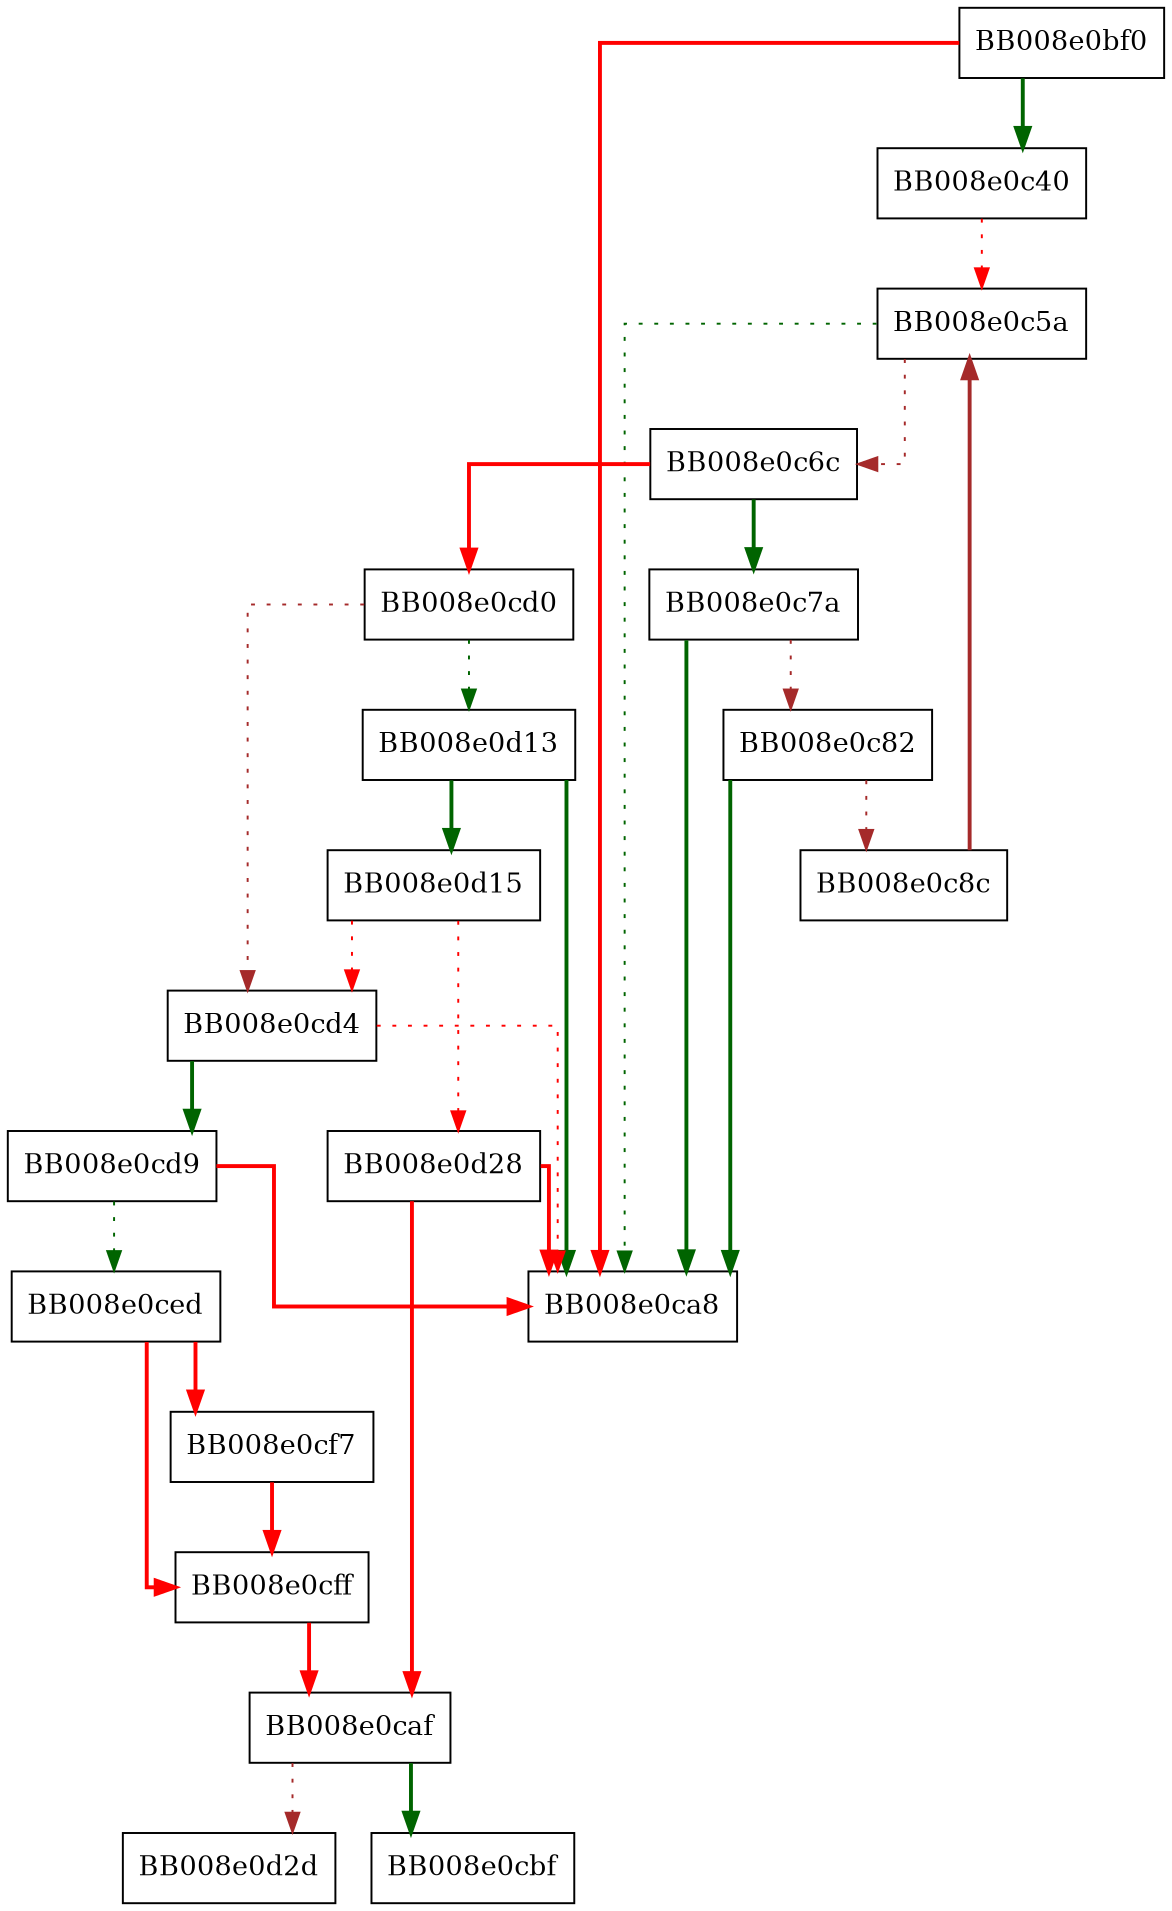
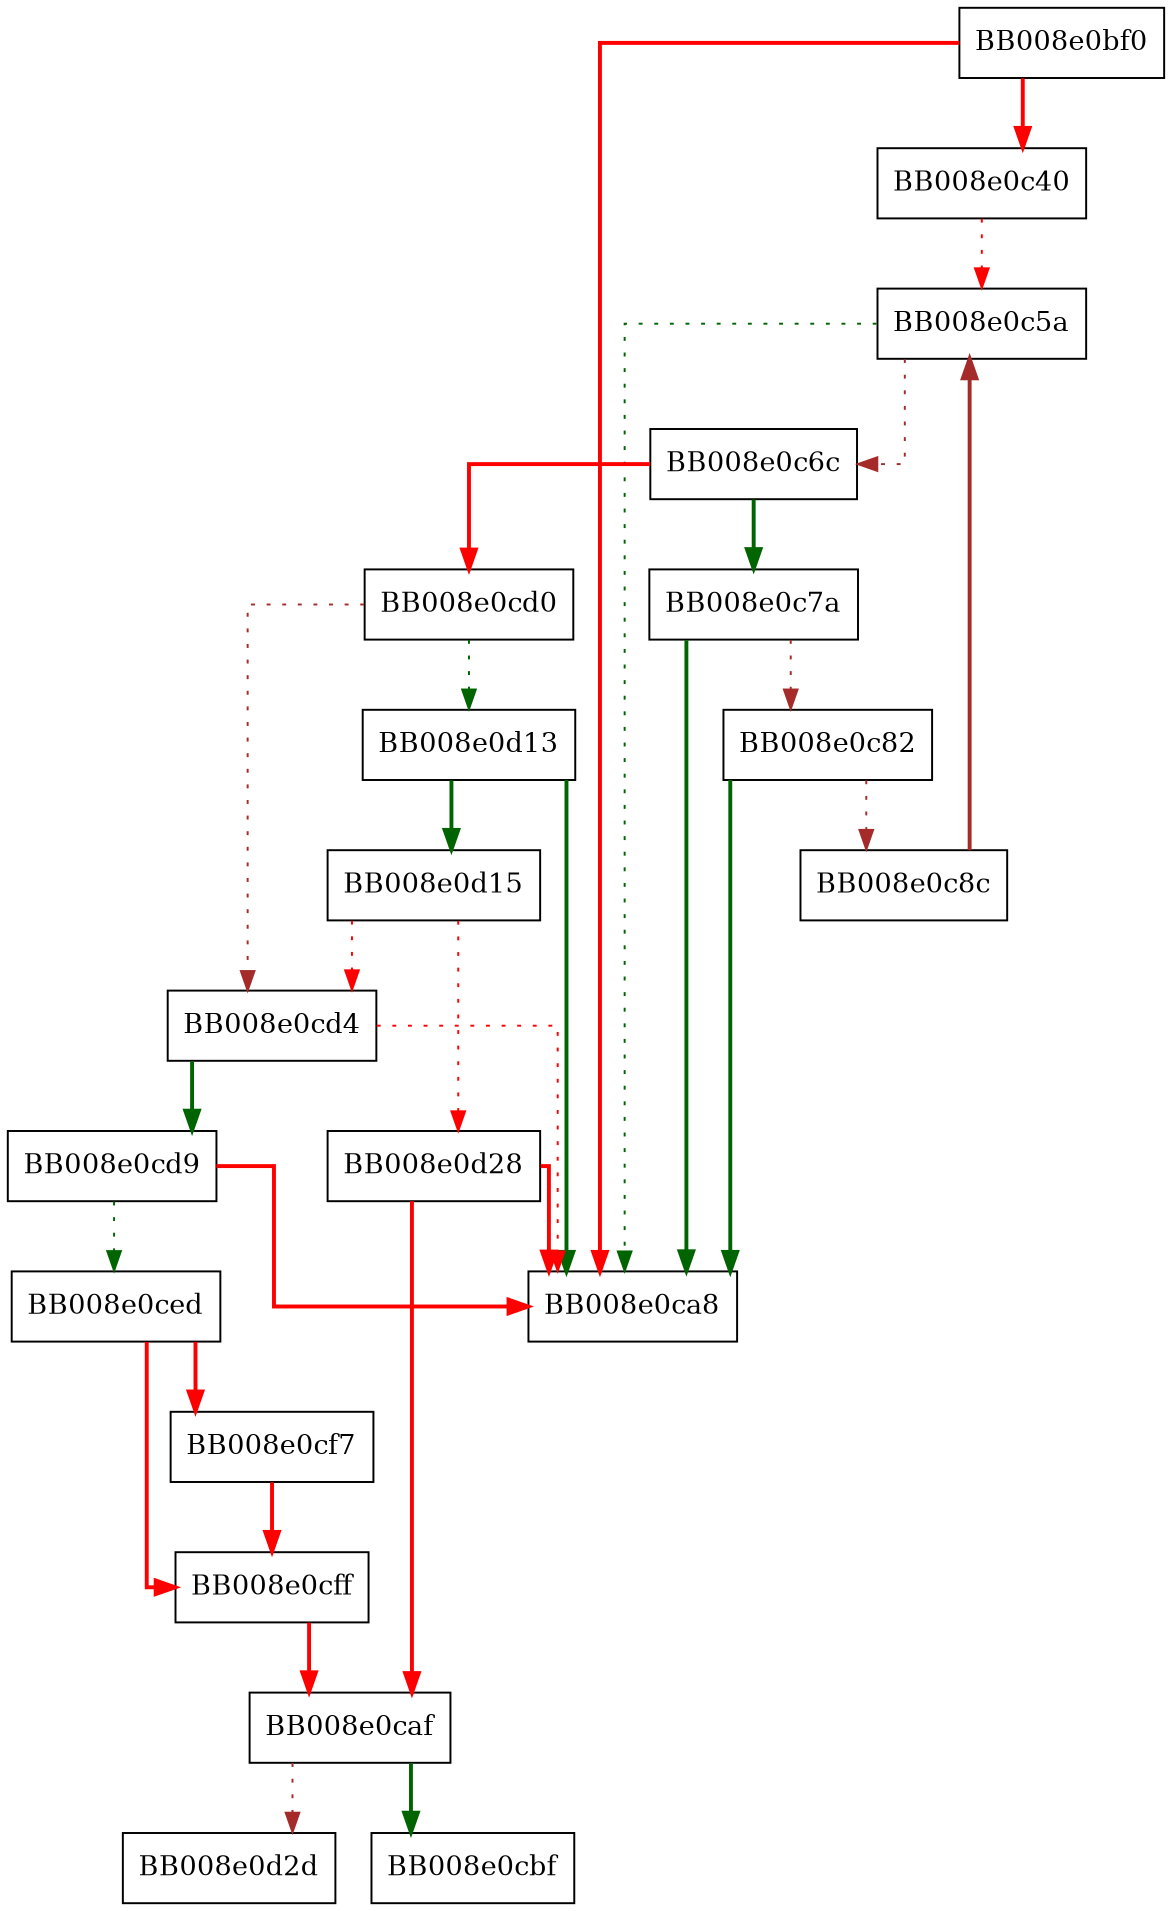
(1023, 103) -> (1023, 103)
